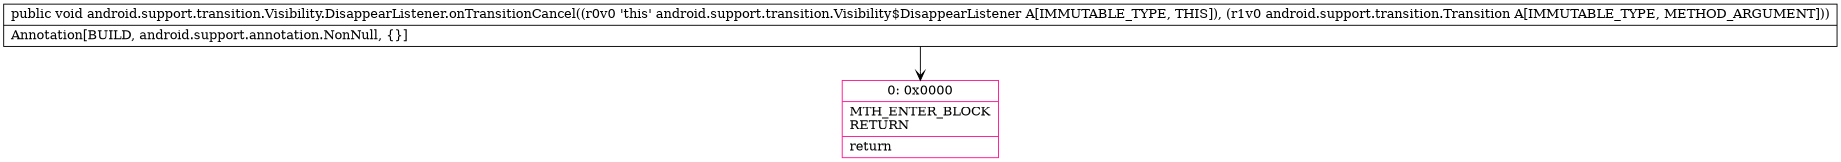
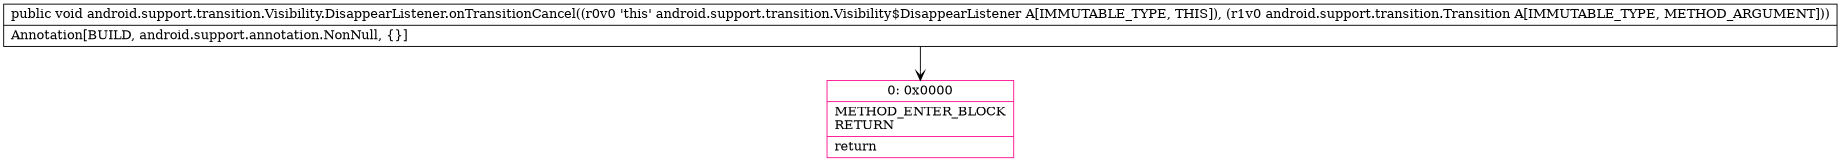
(920, 112) -> (920, 112)
